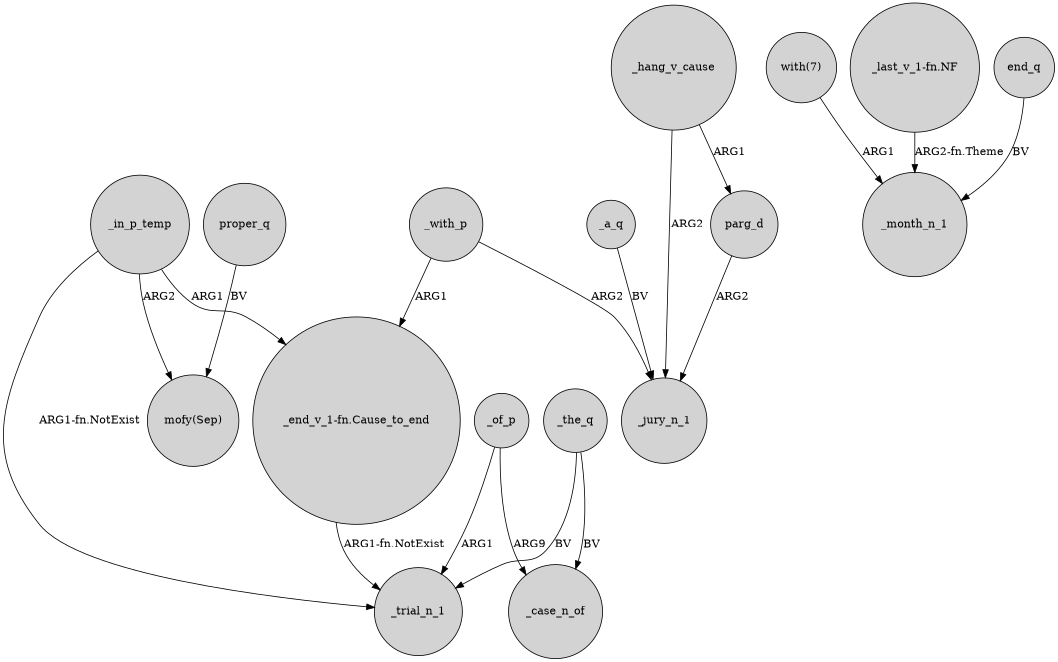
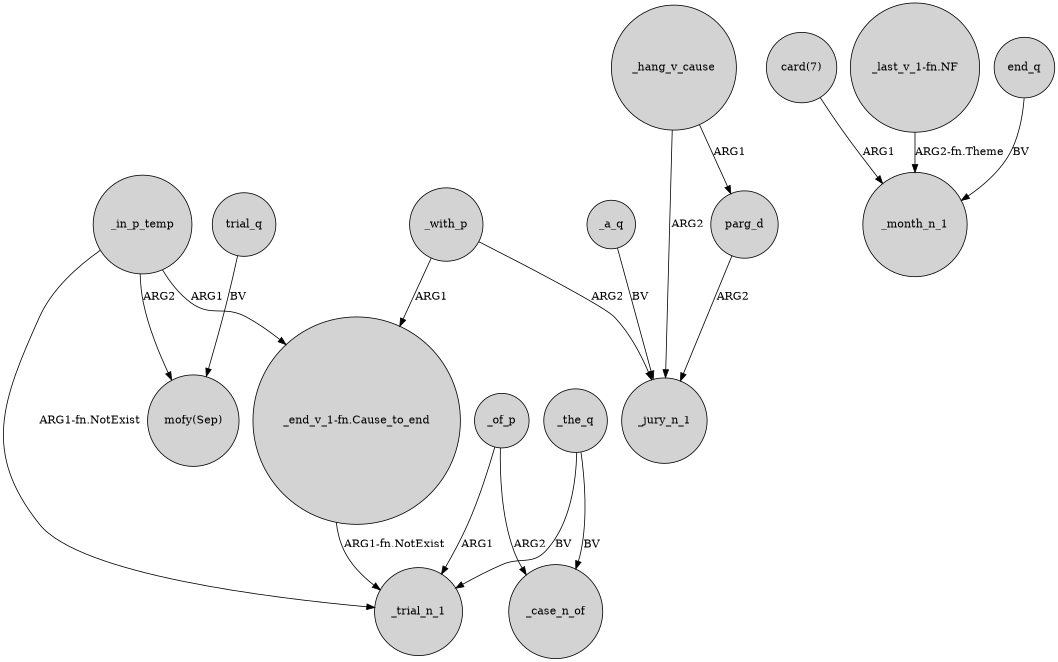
(801, 68) -> (802, 68)
(245, 225) -> (244, 225)
(530, 544) -> (530, 544)
